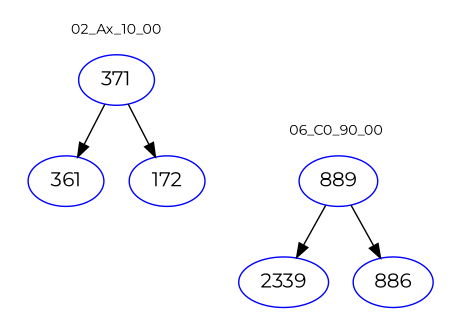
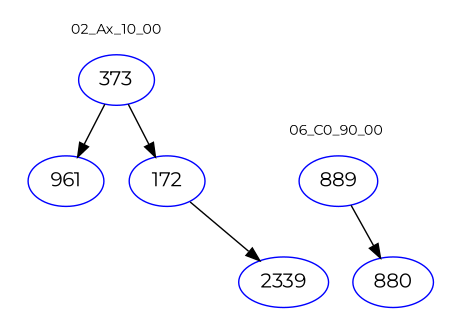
(117, 80) -> (117, 80)
(66, 181) -> (66, 181)
(315, 225) -> (219, 227)
(393, 282) -> (393, 282)
